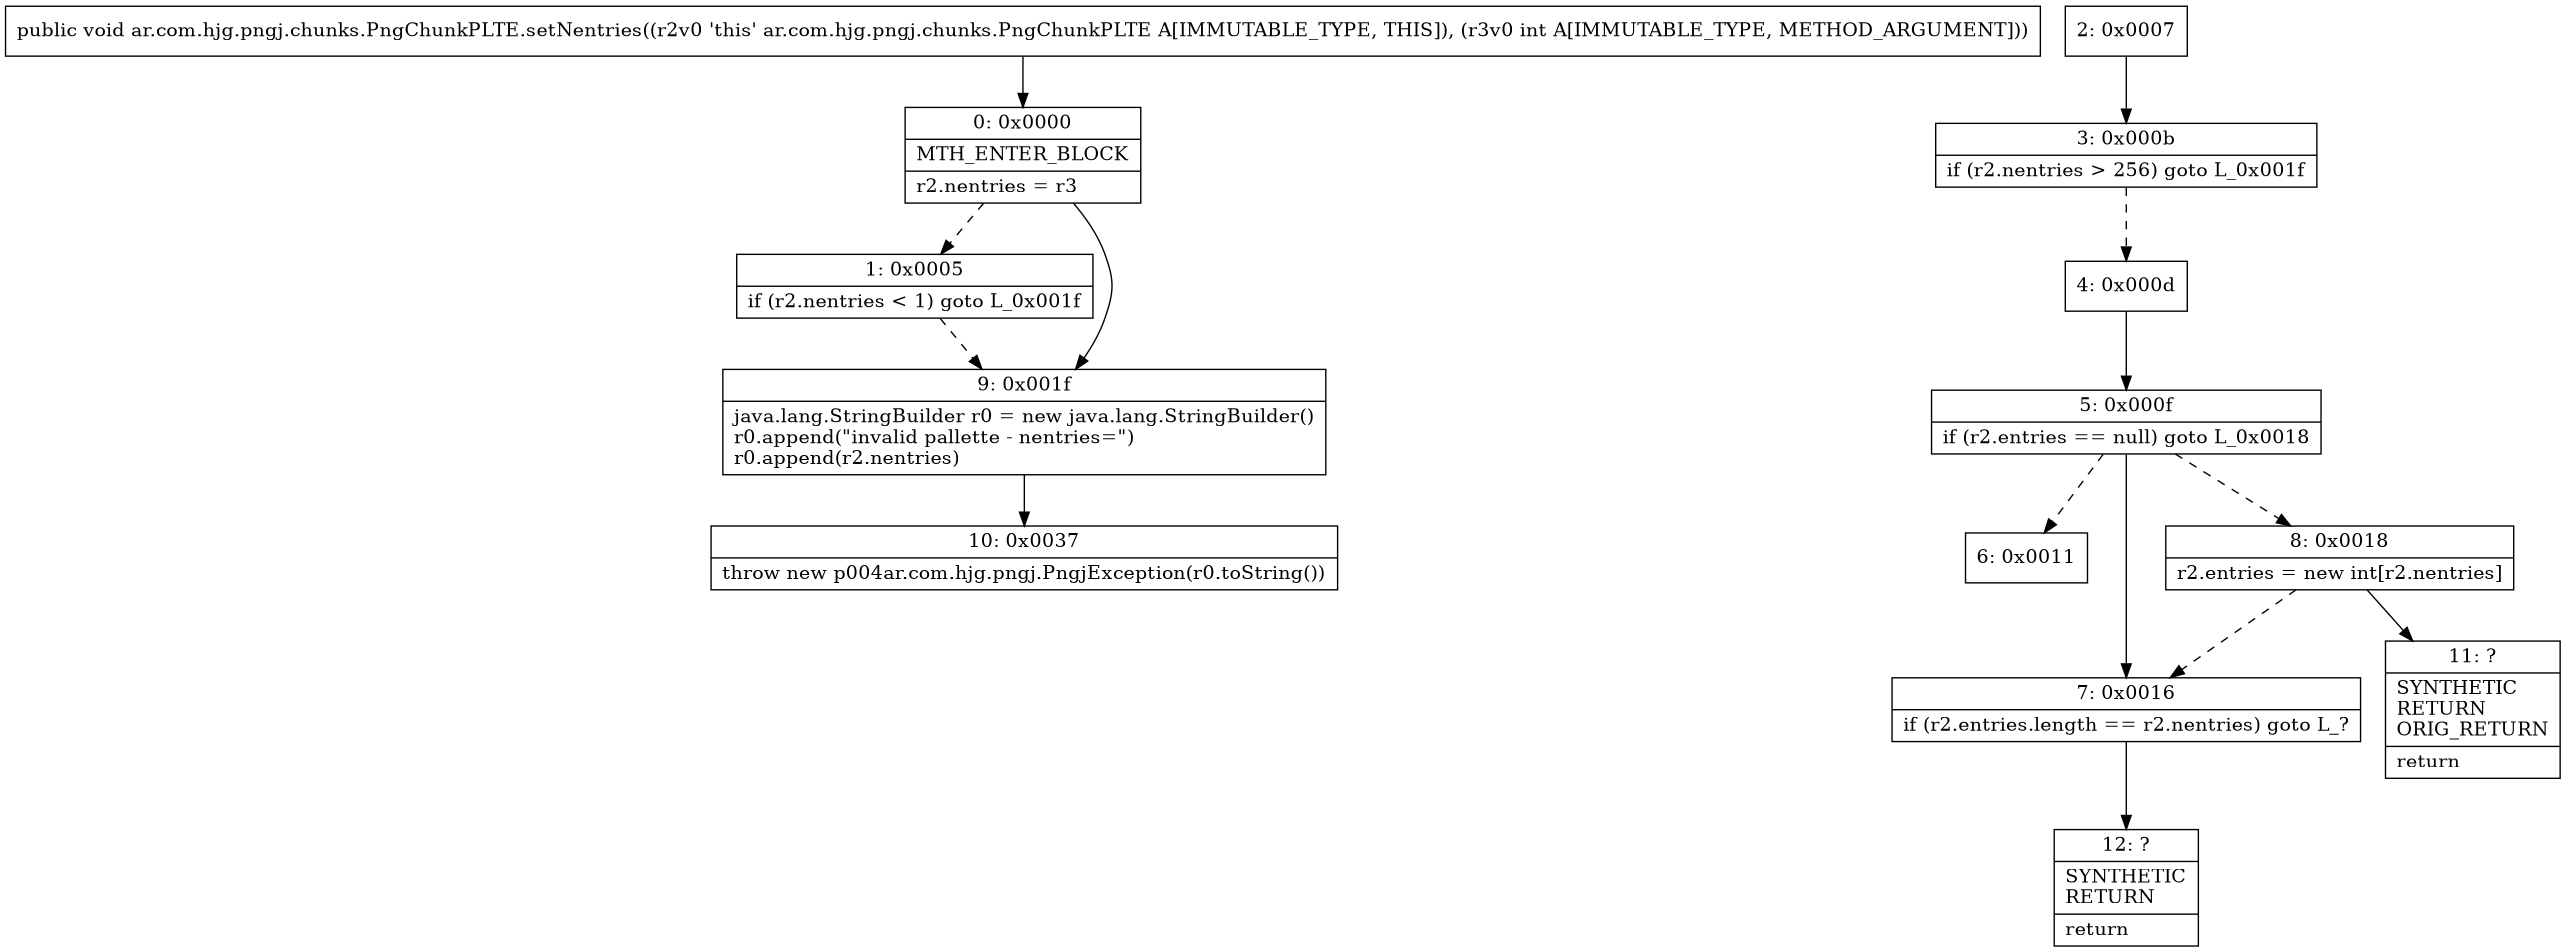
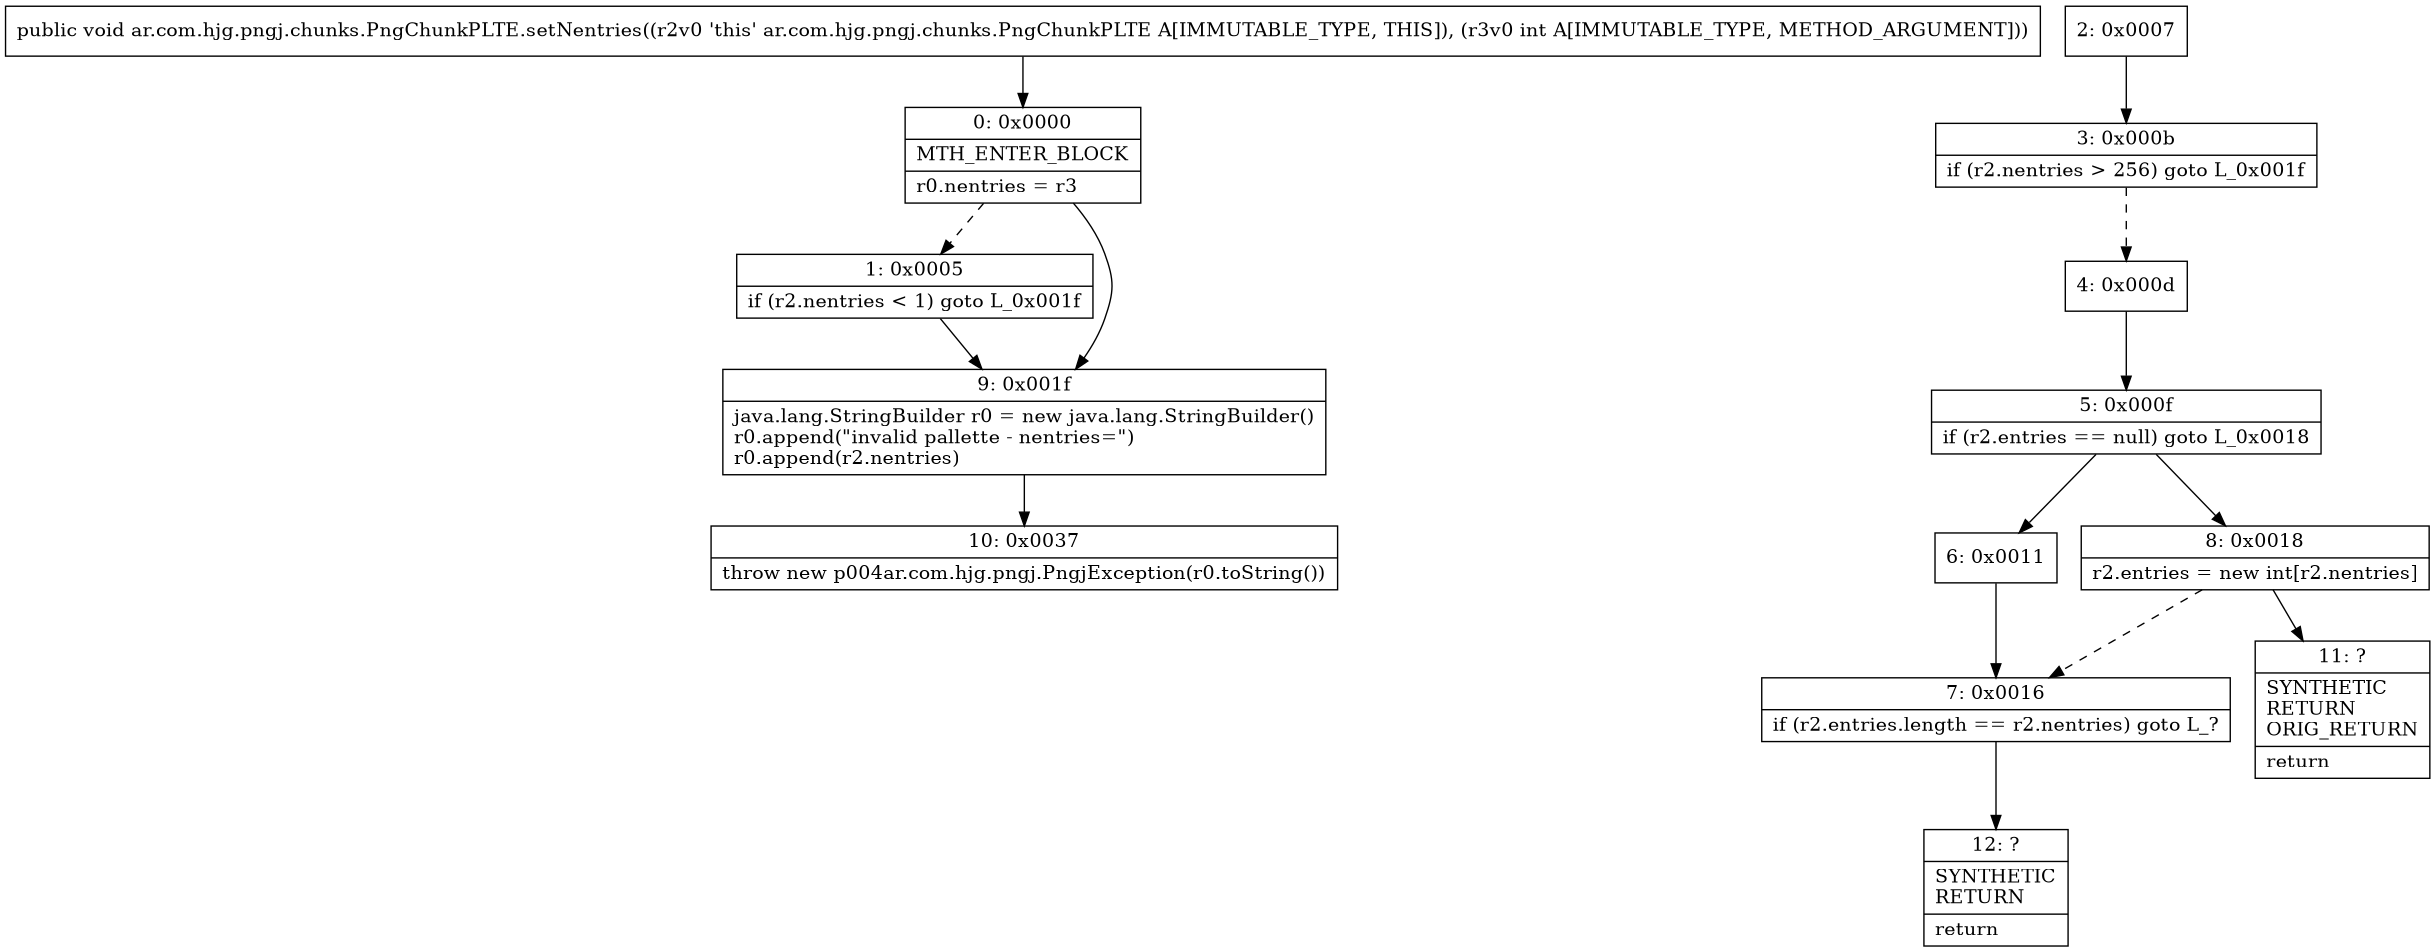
(997, 186) -> (997, 186)
(957, 338) -> (957, 338)
(2227, 486) -> (2186, 485)
(2078, 488) -> (2063, 488)
(2126, 559) -> (1996, 624)
